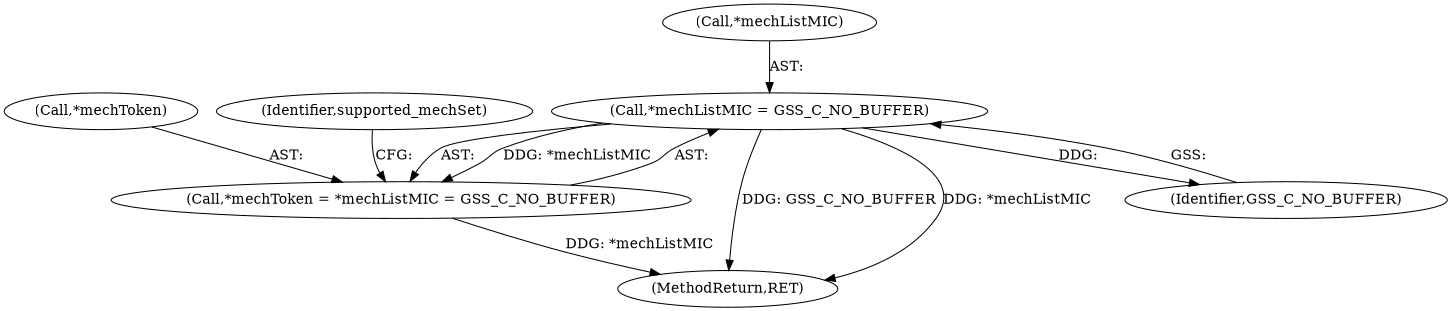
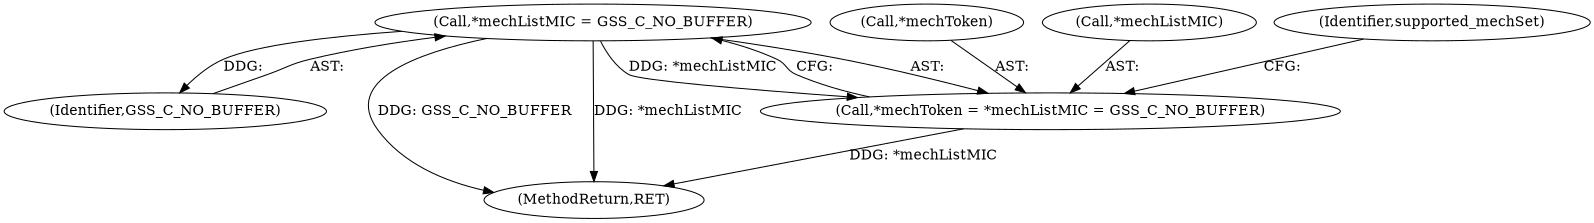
(770, 62) -> (1104, 63)
(694, 156) -> (817, 67)
(1191, 156) -> (330, 67)
